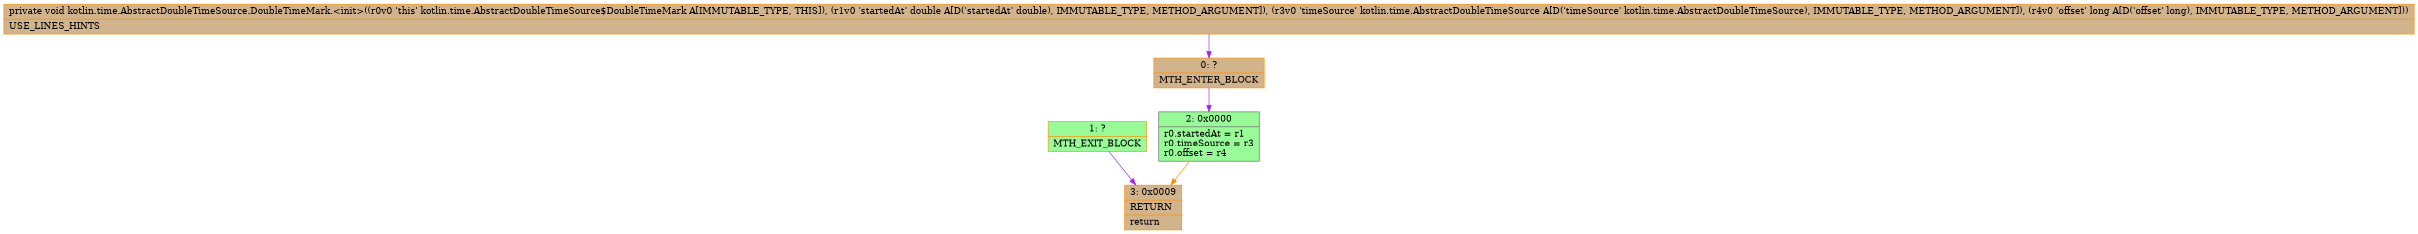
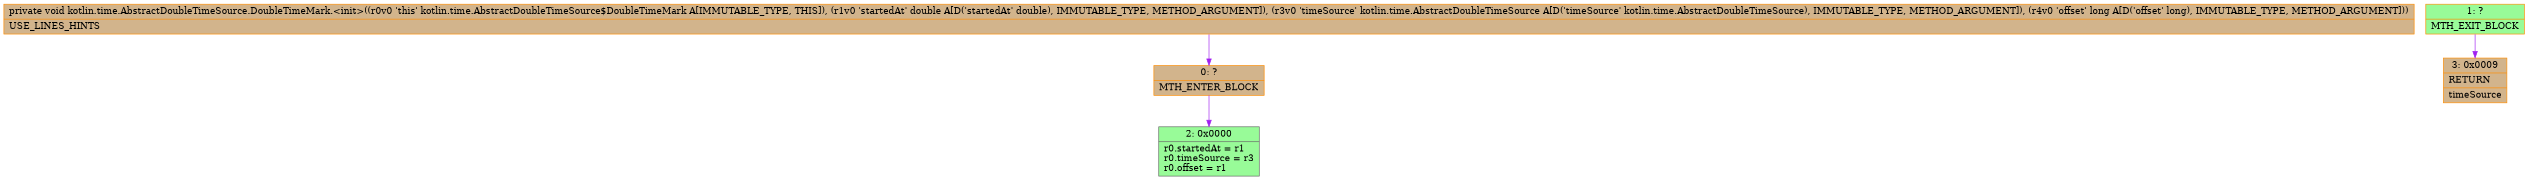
(1195, 153) -> (1195, 168)
(1182, 171) -> none
(1145, 222) -> (2475, 95)
